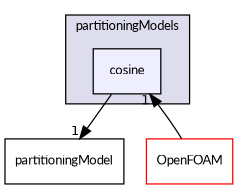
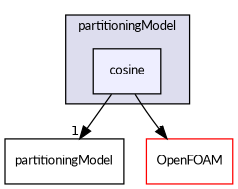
(128, 27) -> (128, 27)
(170, 121) -> (147, 112)
